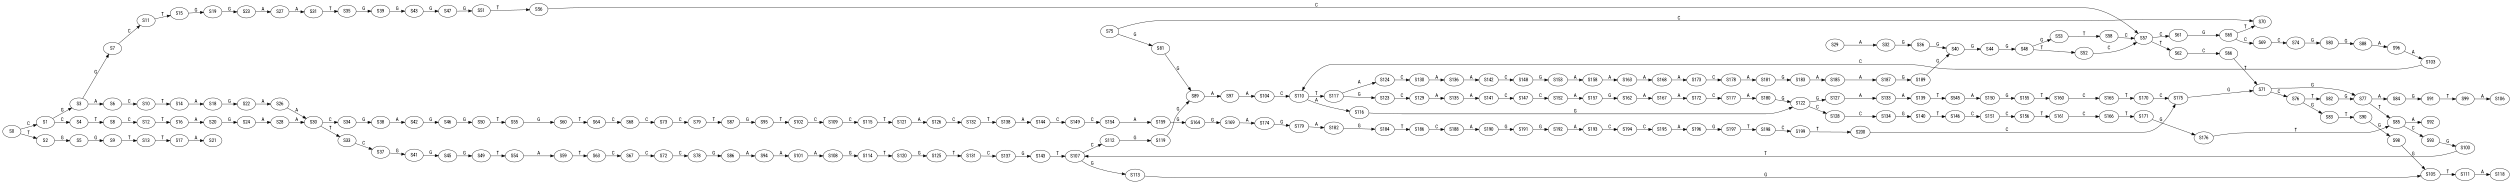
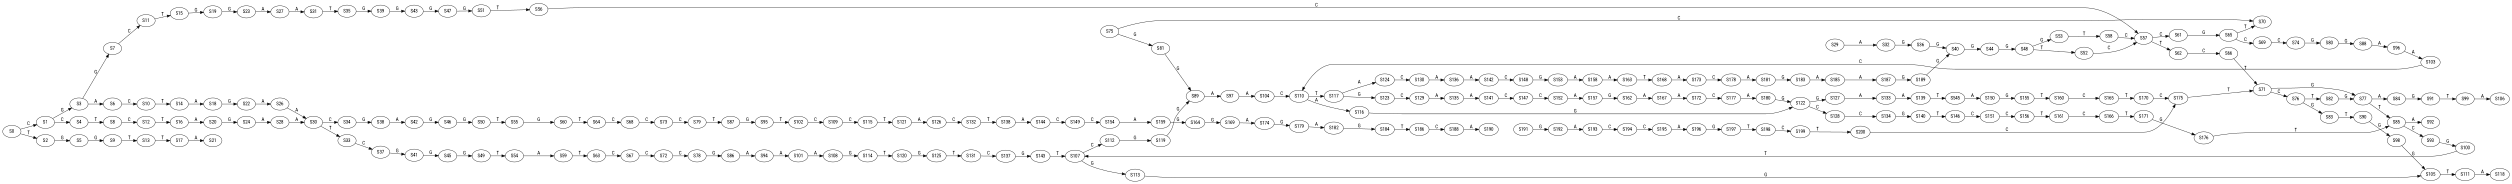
(1644, 77) -> (1644, 77)
(2229, 90) -> (2229, 90)
(1504, 129) -> none
